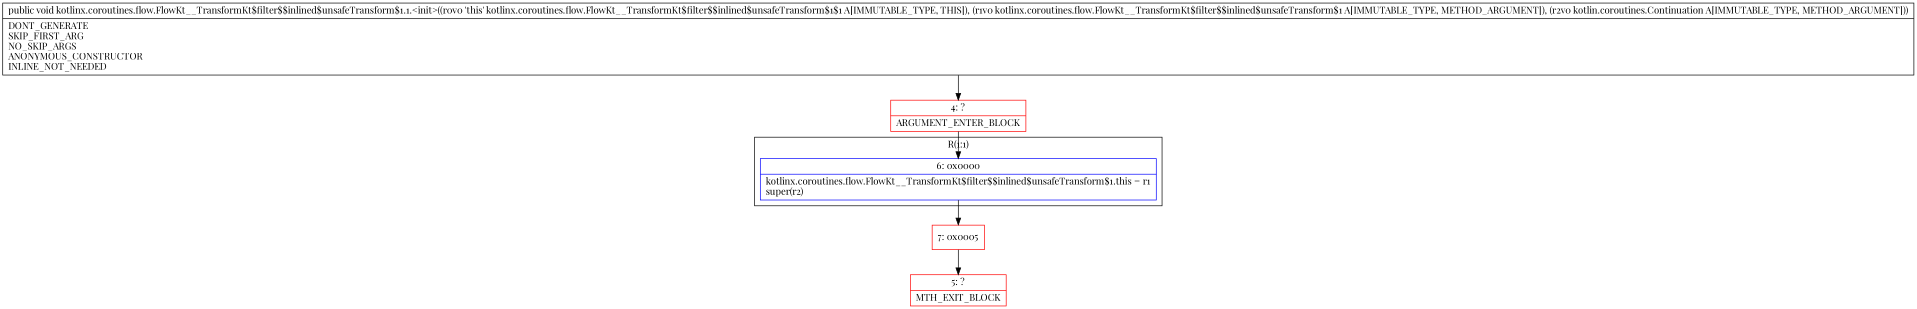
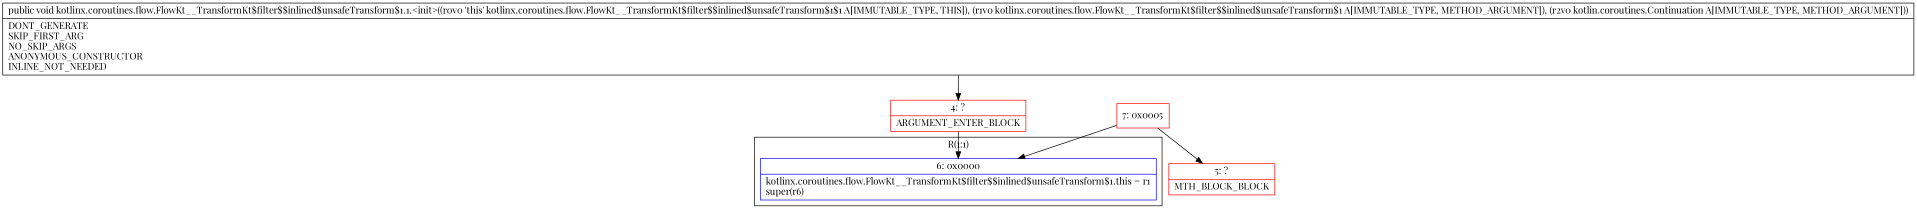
(784, 192) -> (785, 192)
(958, 210) -> (1068, 142)
(958, 298) -> (1222, 187)
